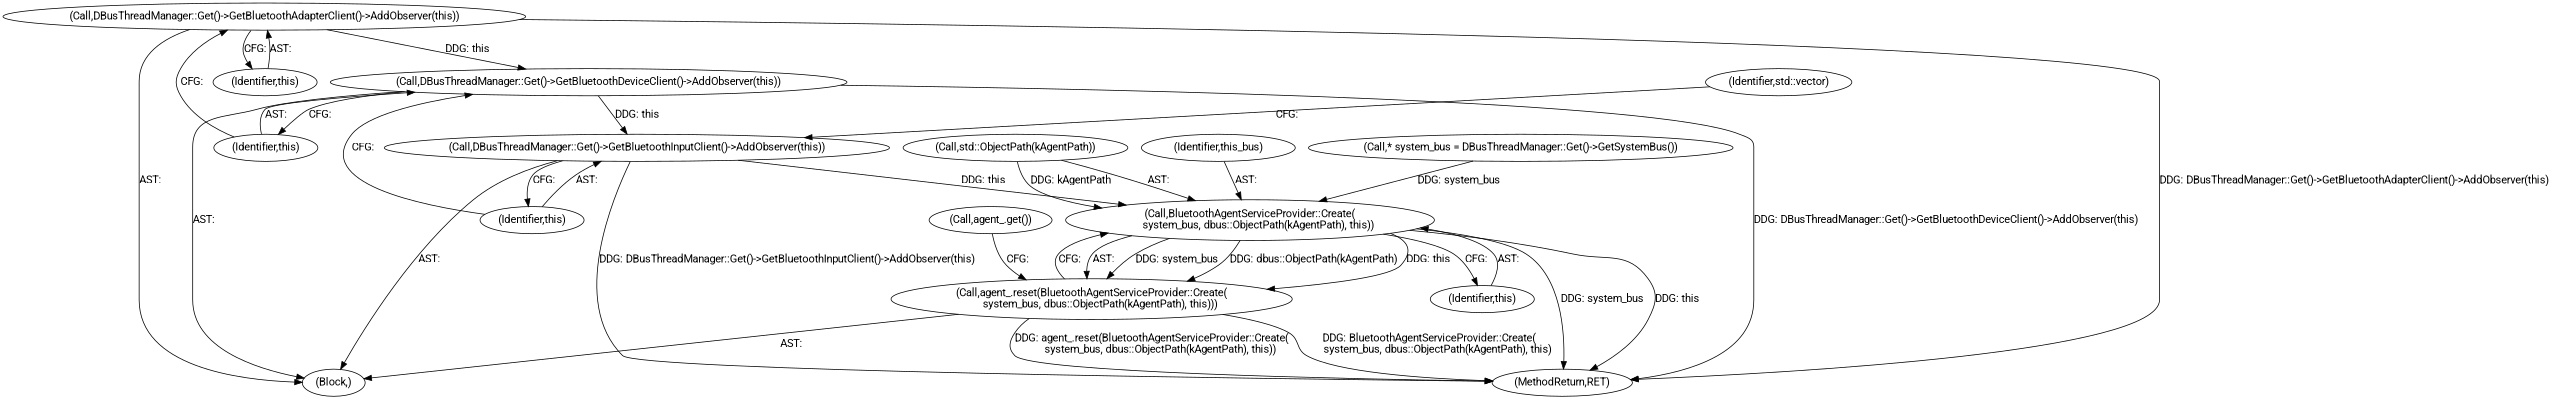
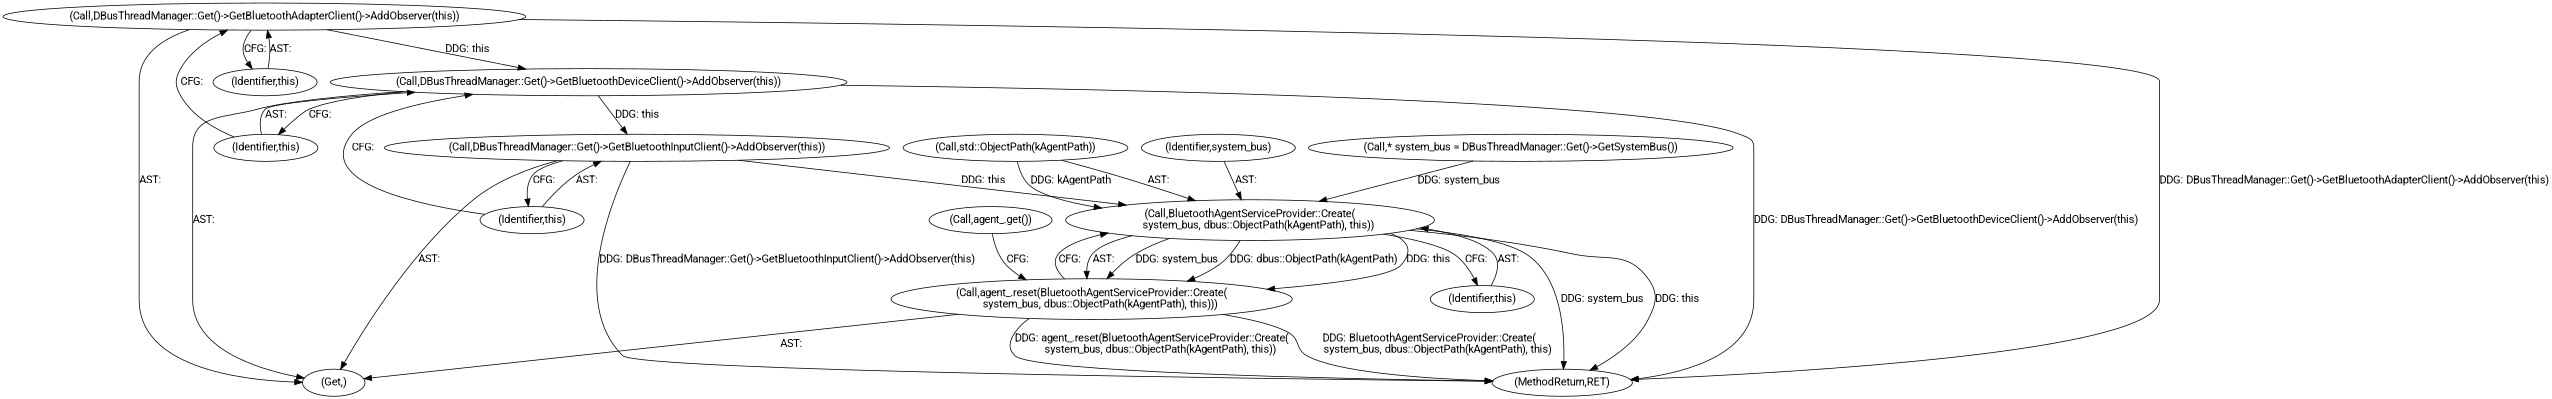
(1779, 82) -> none
(1218, 148) -> (1218, 148)
(334, 383) -> (334, 383)
